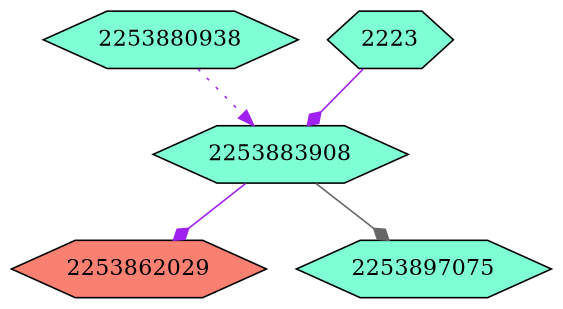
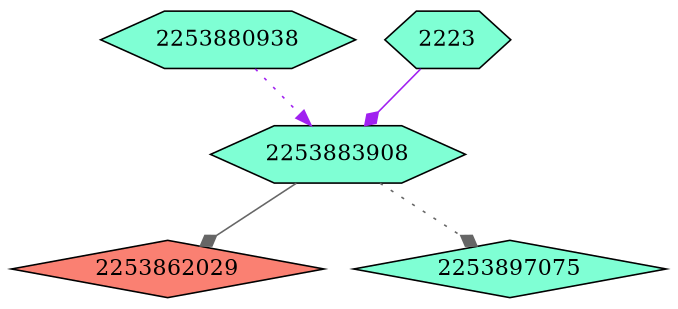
(217, 206) -> (257, 209)
(345, 206) -> (420, 209)
(139, 269) -> (168, 269)
(424, 269) -> (510, 269)
